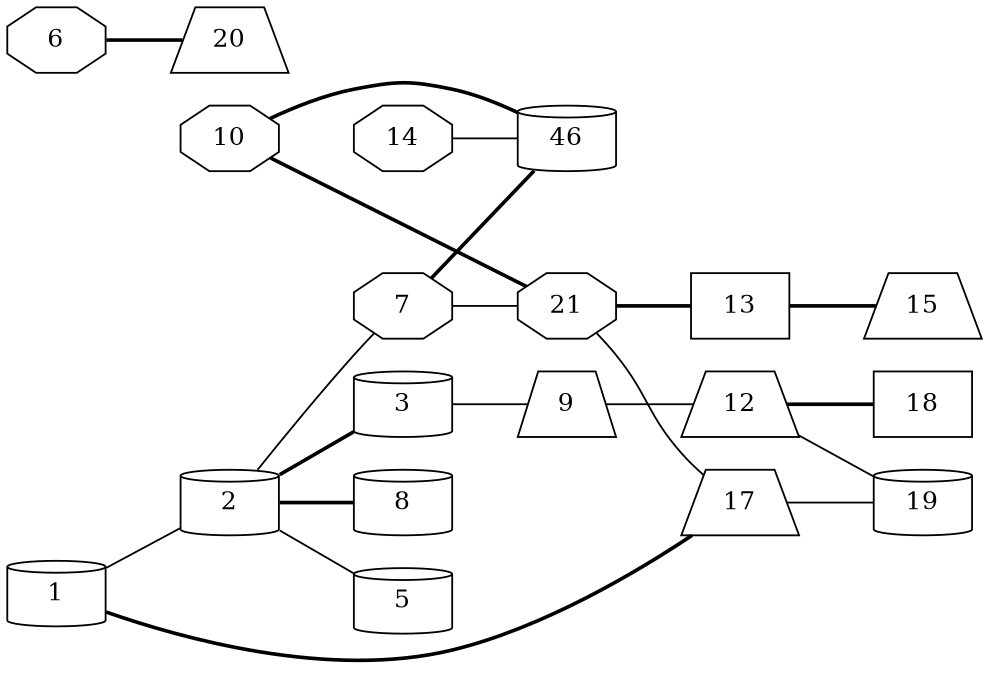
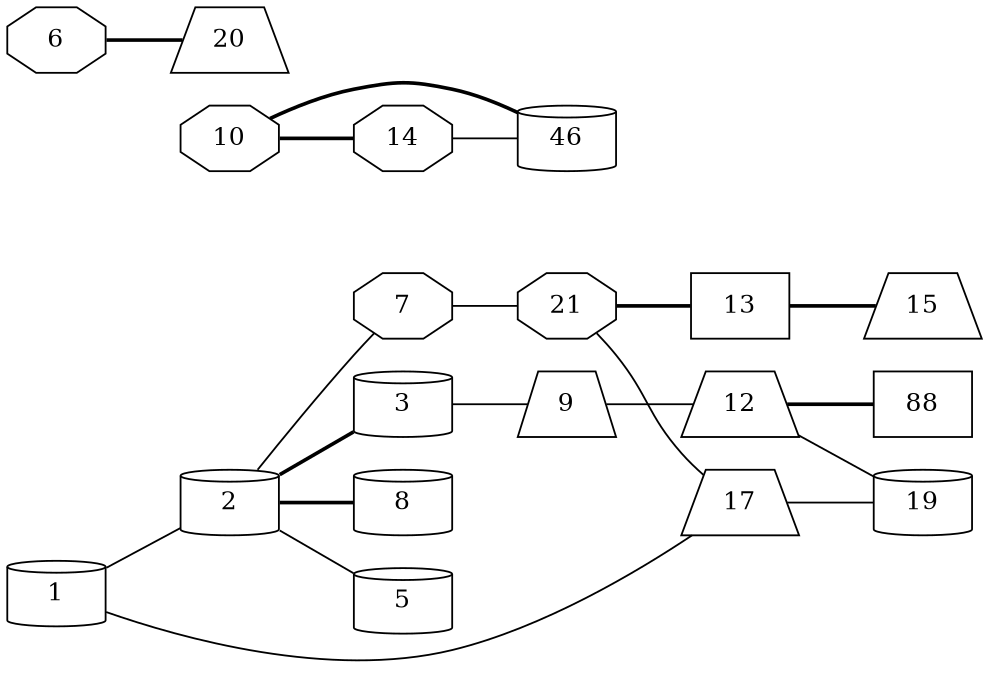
(398, 222) -> (317, 138)
(483, 224) -> none
(923, 404) -> (923, 404)
(410, 657) -> (410, 657)
